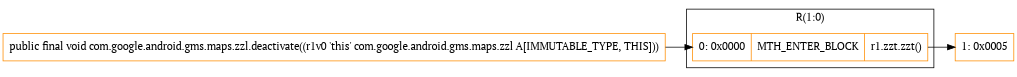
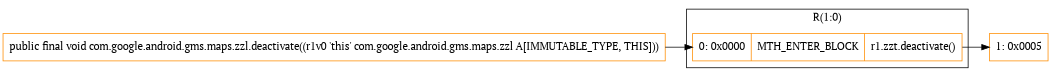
(896, 47) -> (913, 47)
